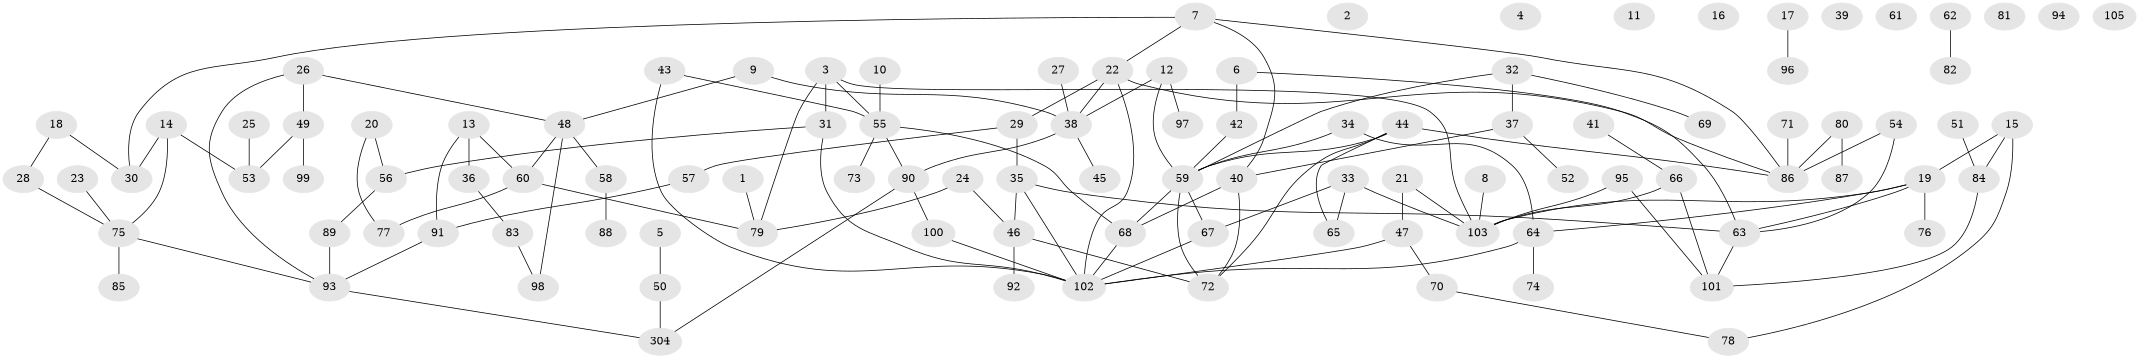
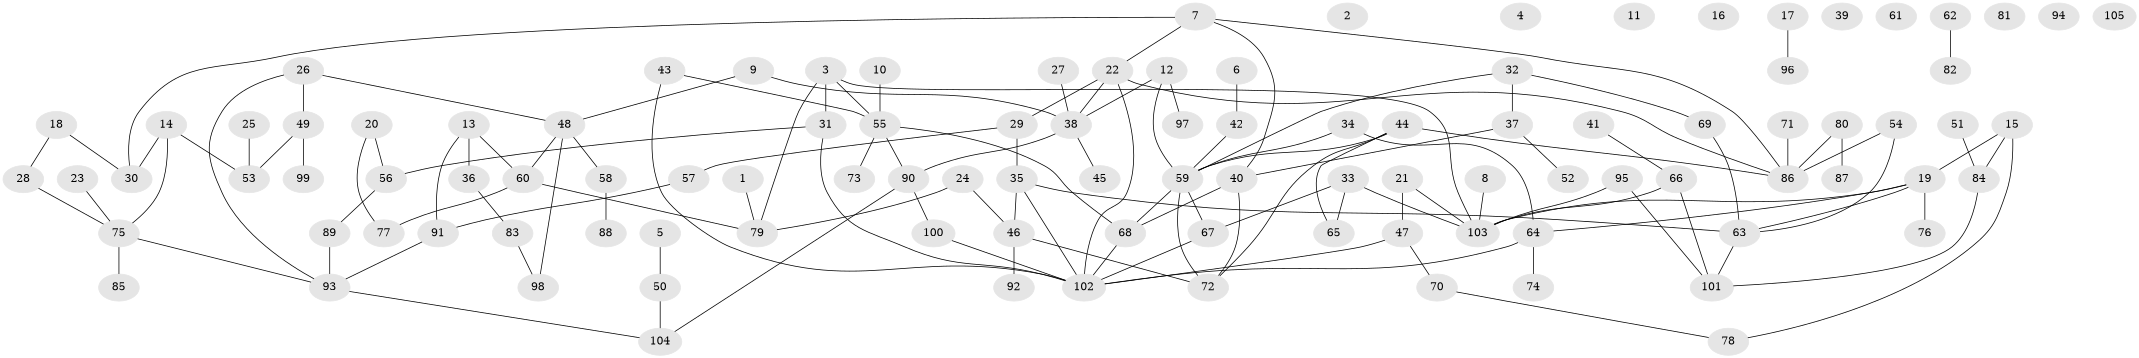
(1469, 87) -> (1732, 177)
(660, 342) -> (660, 342)
